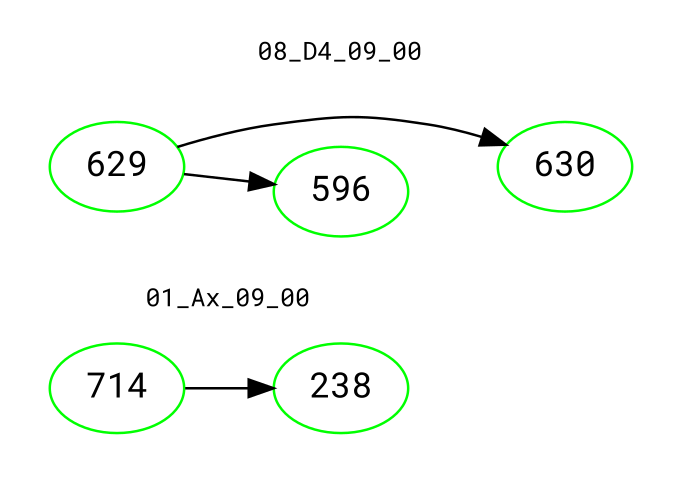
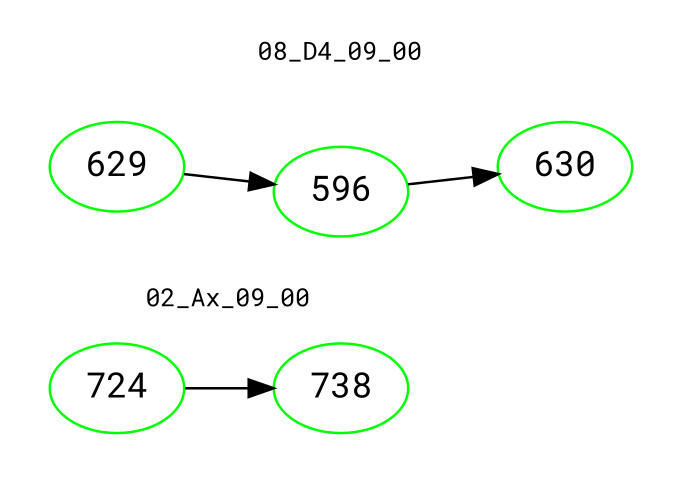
(329, 118) -> (441, 181)
(229, 300) -> (229, 300)
(117, 388) -> (117, 388)
(341, 388) -> (341, 388)
